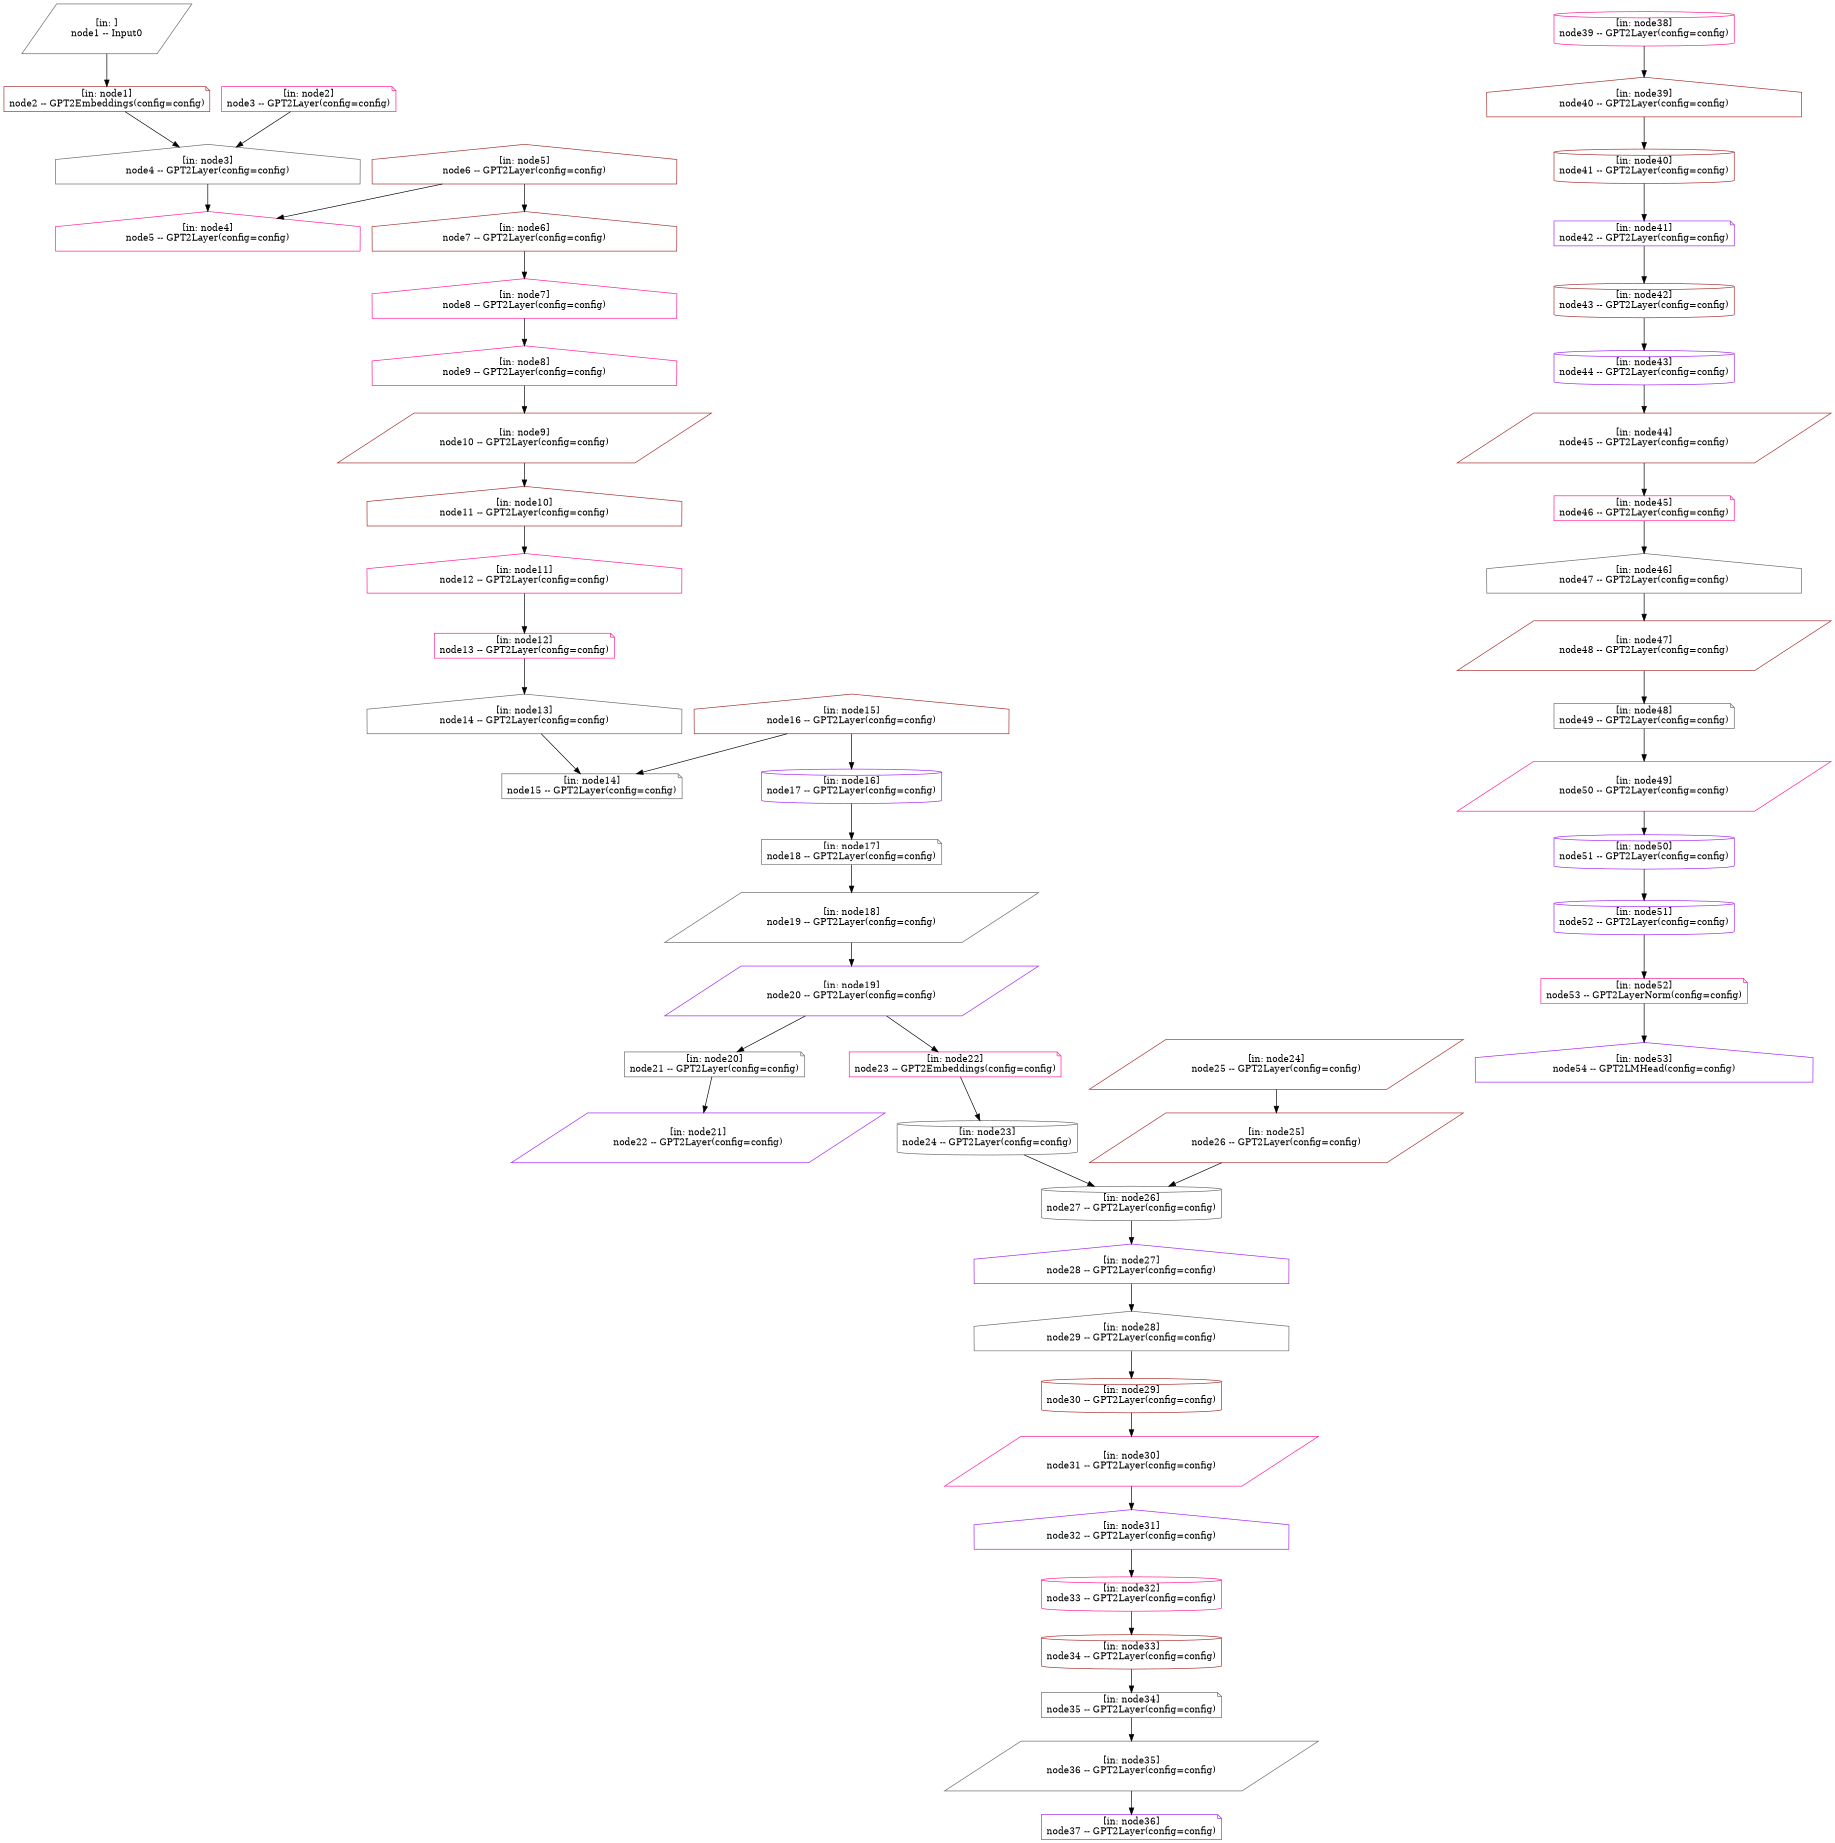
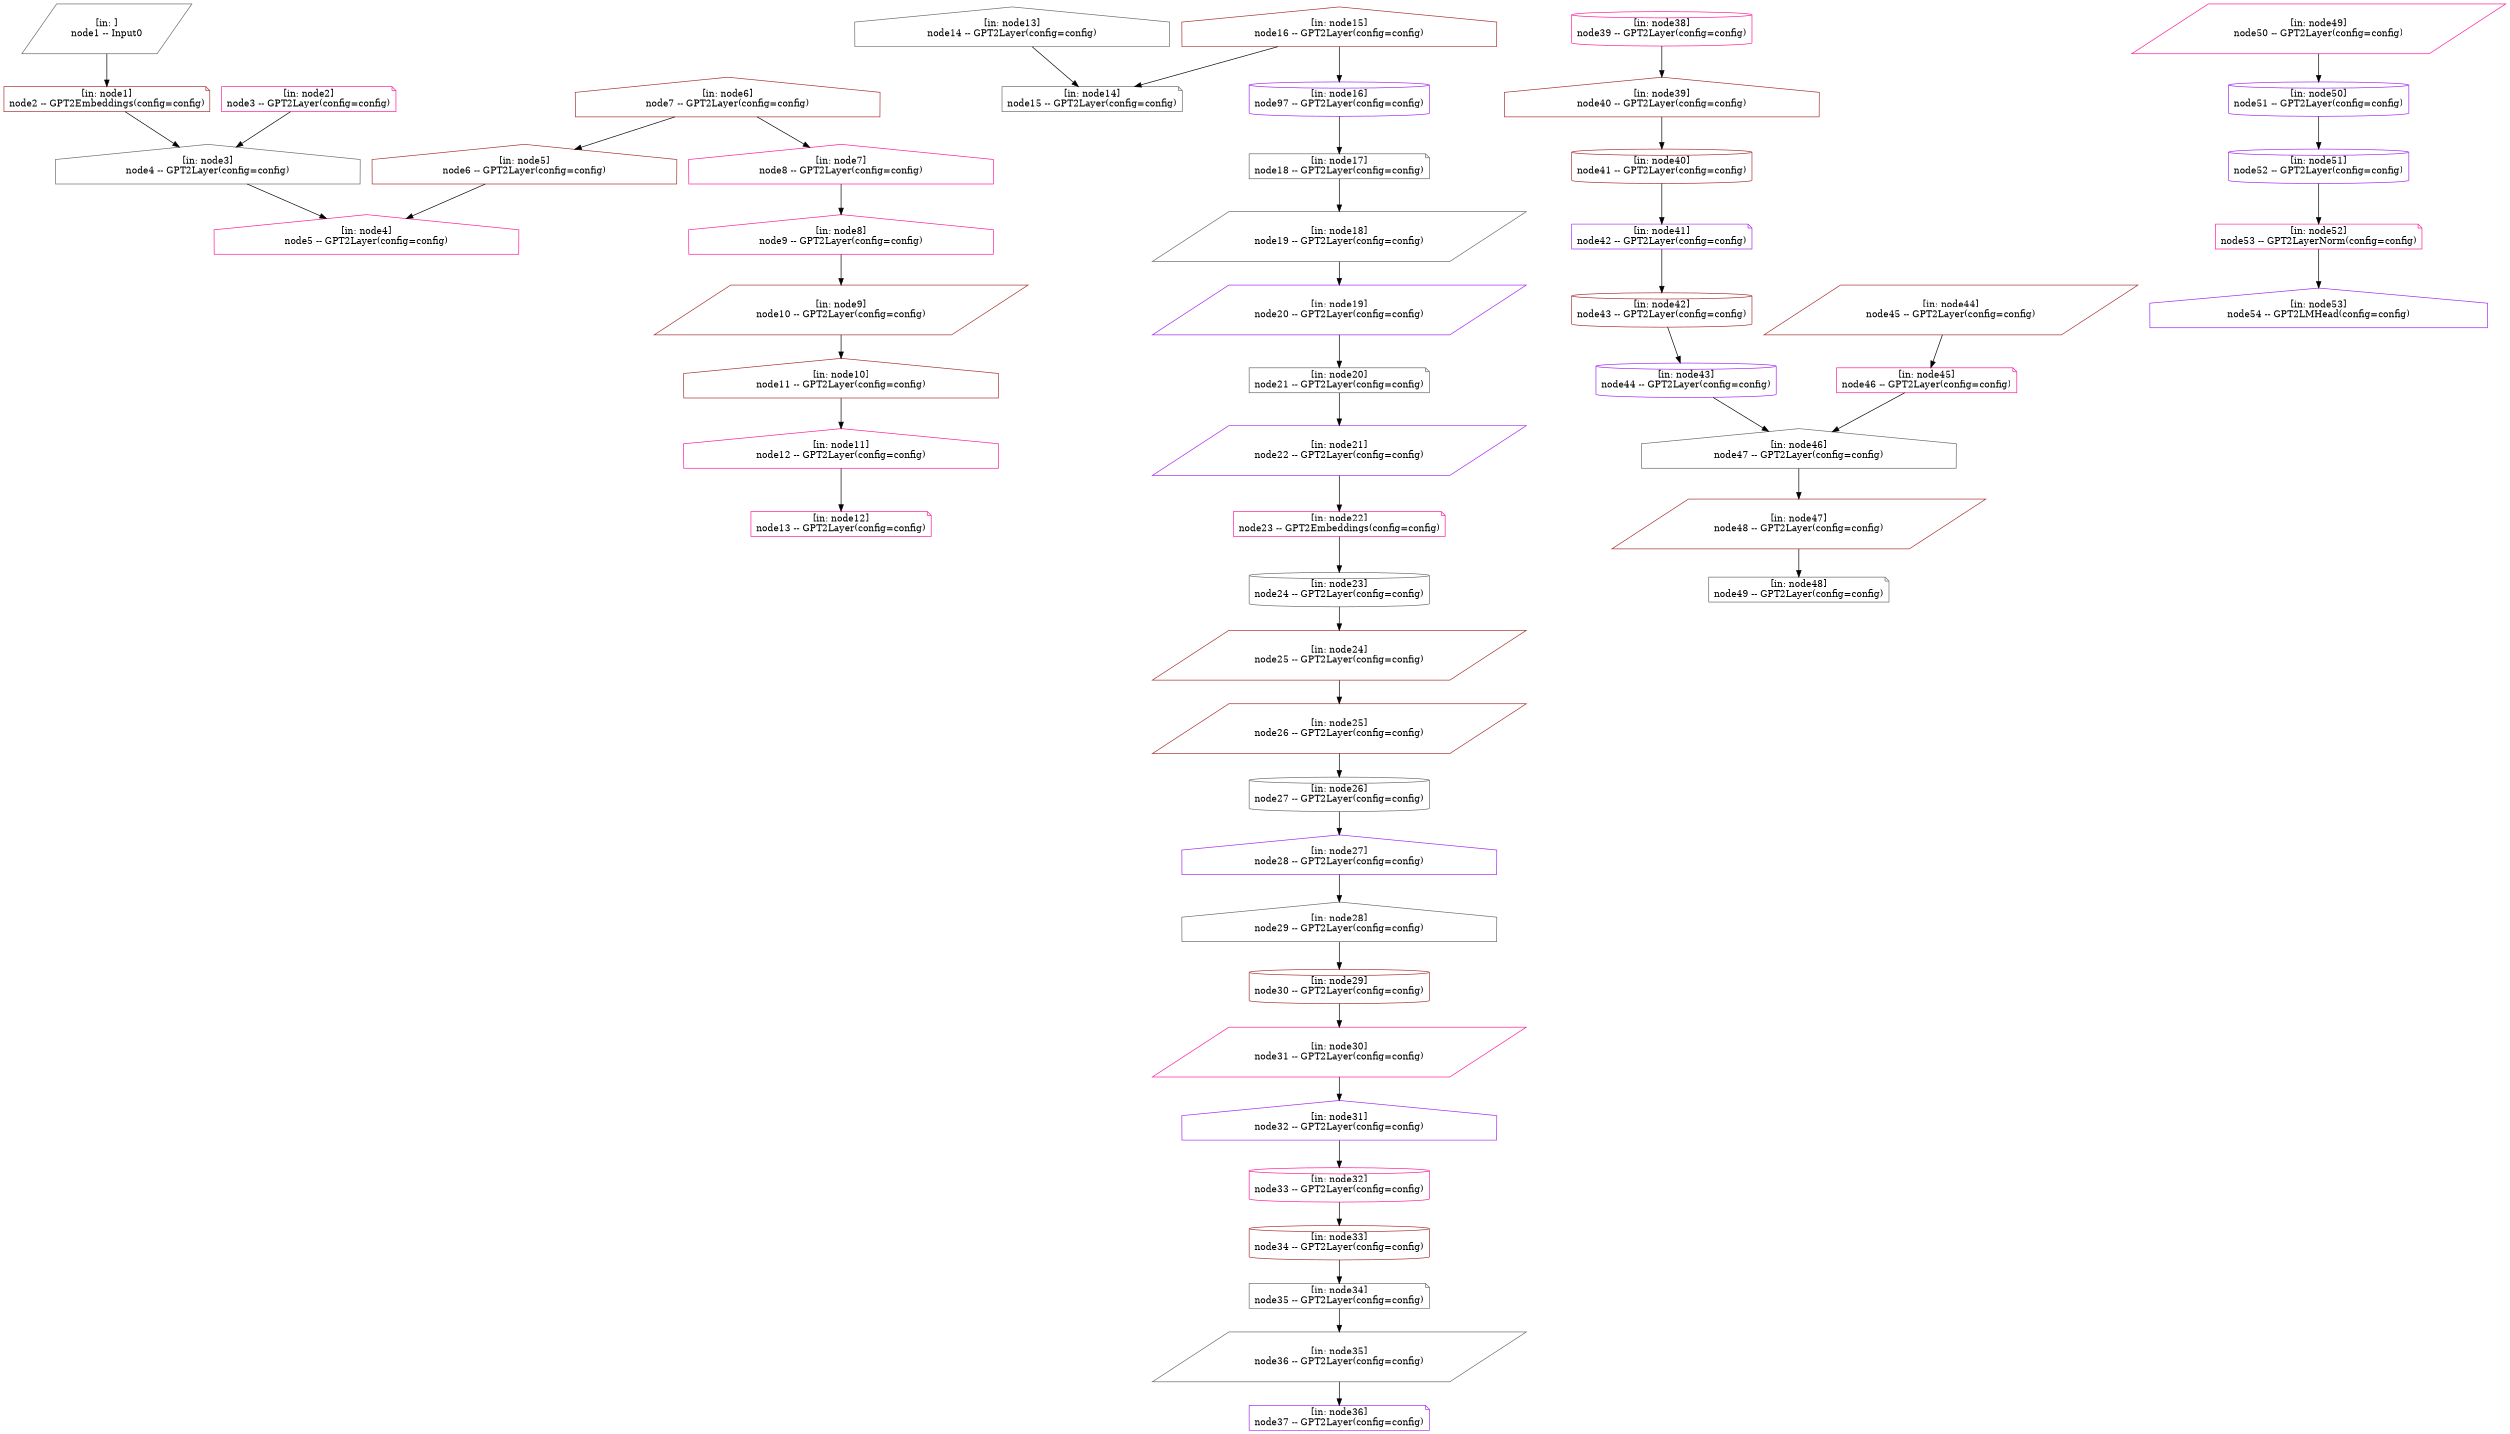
(524, 194) -> (628, 132)
(1644, 396) -> (1738, 413)
(524, 673) -> none
(1644, 742) -> none
(852, 786) -> (1339, 99)
(910, 1032) -> (1339, 490)
(1056, 1169) -> (1339, 615)
